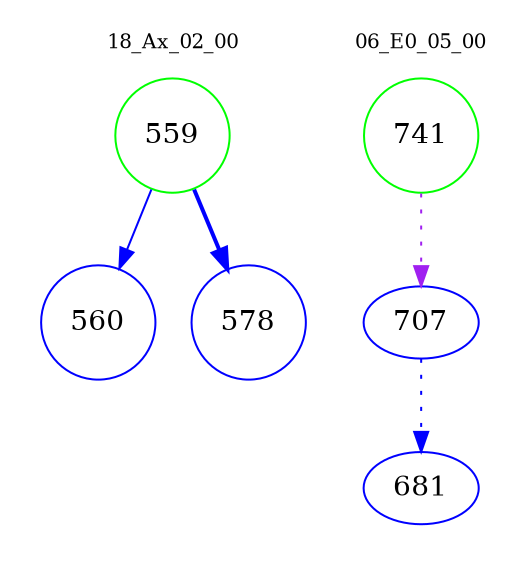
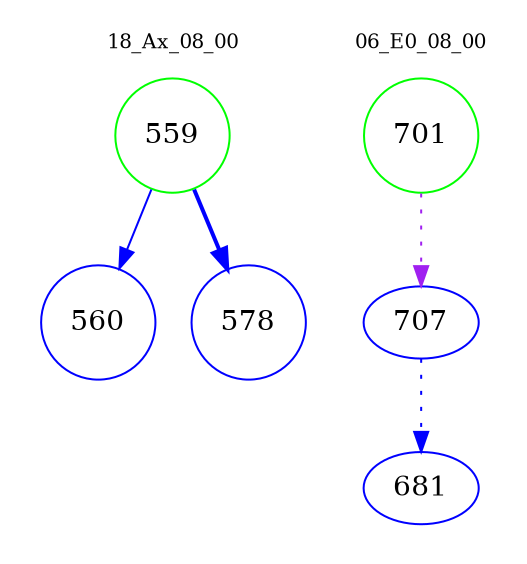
(173, 43) -> (173, 43)
(421, 43) -> (421, 43)
(421, 136) -> (421, 136)
